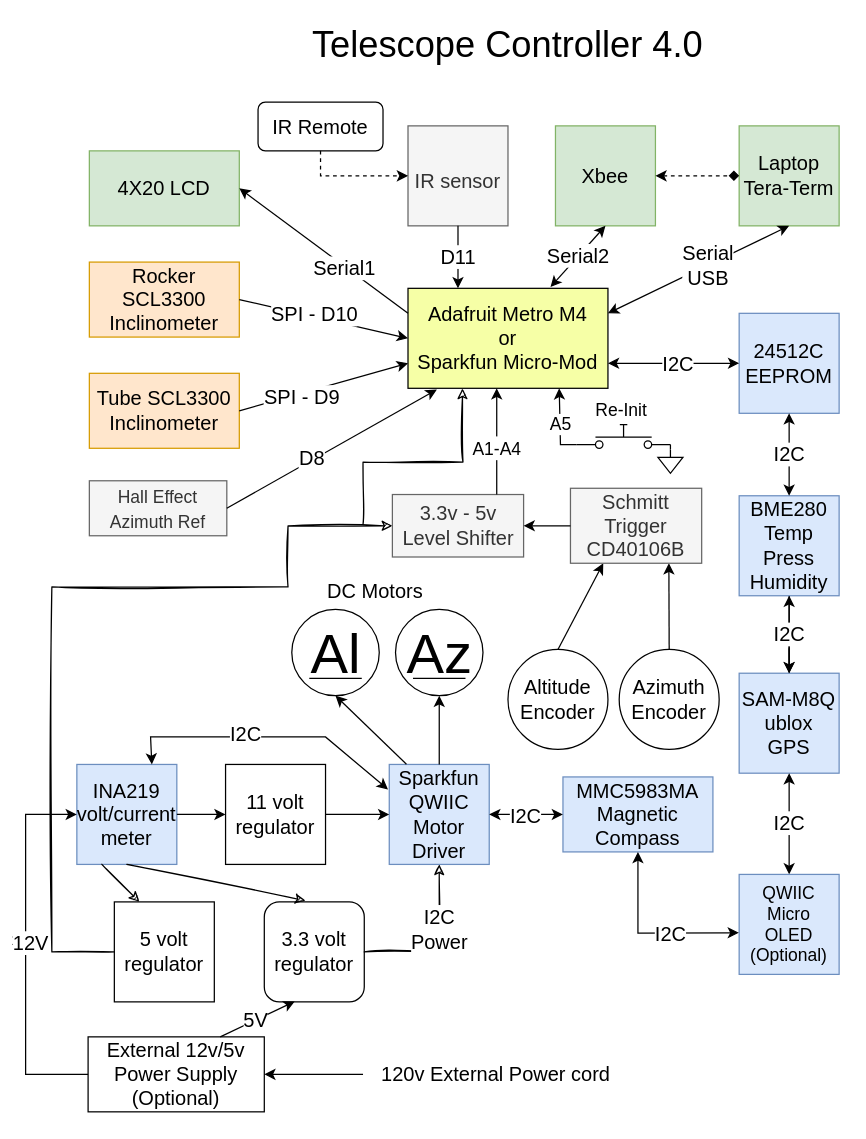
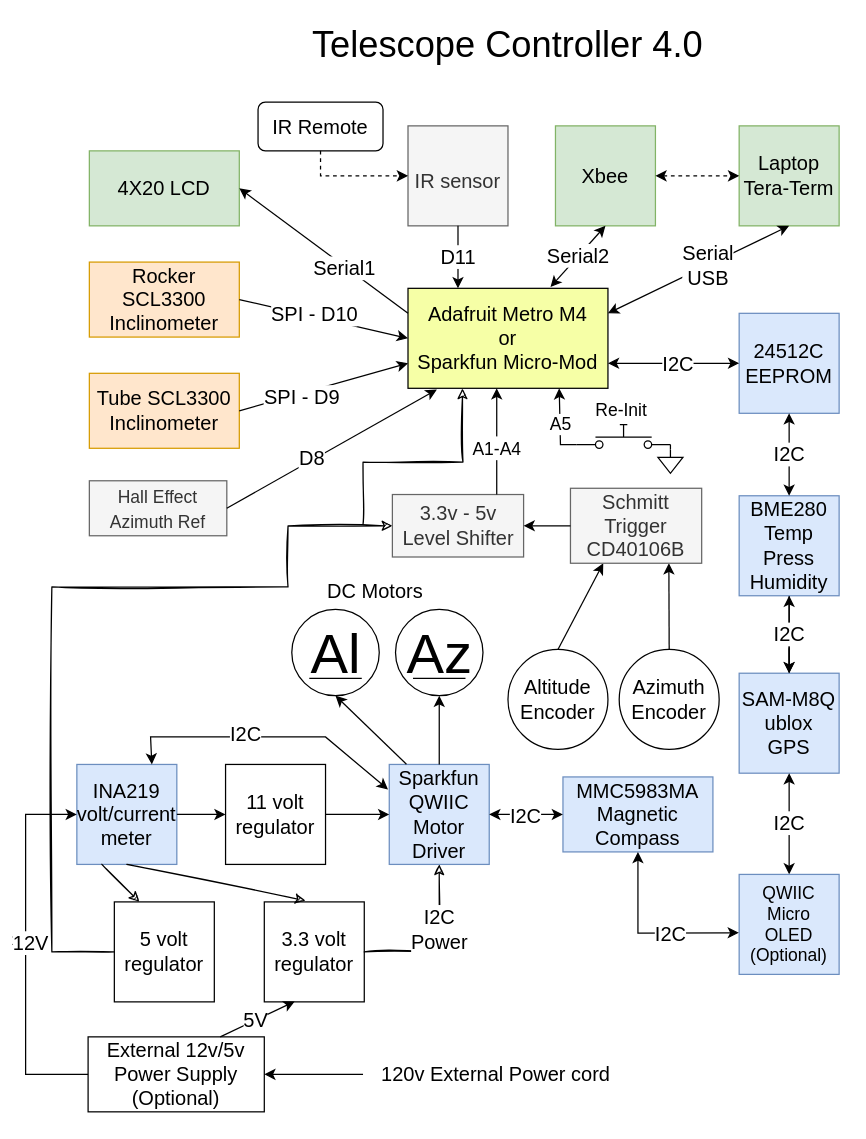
(728, 176) -> (729, 176)
(314, 952) -> (314, 952)
